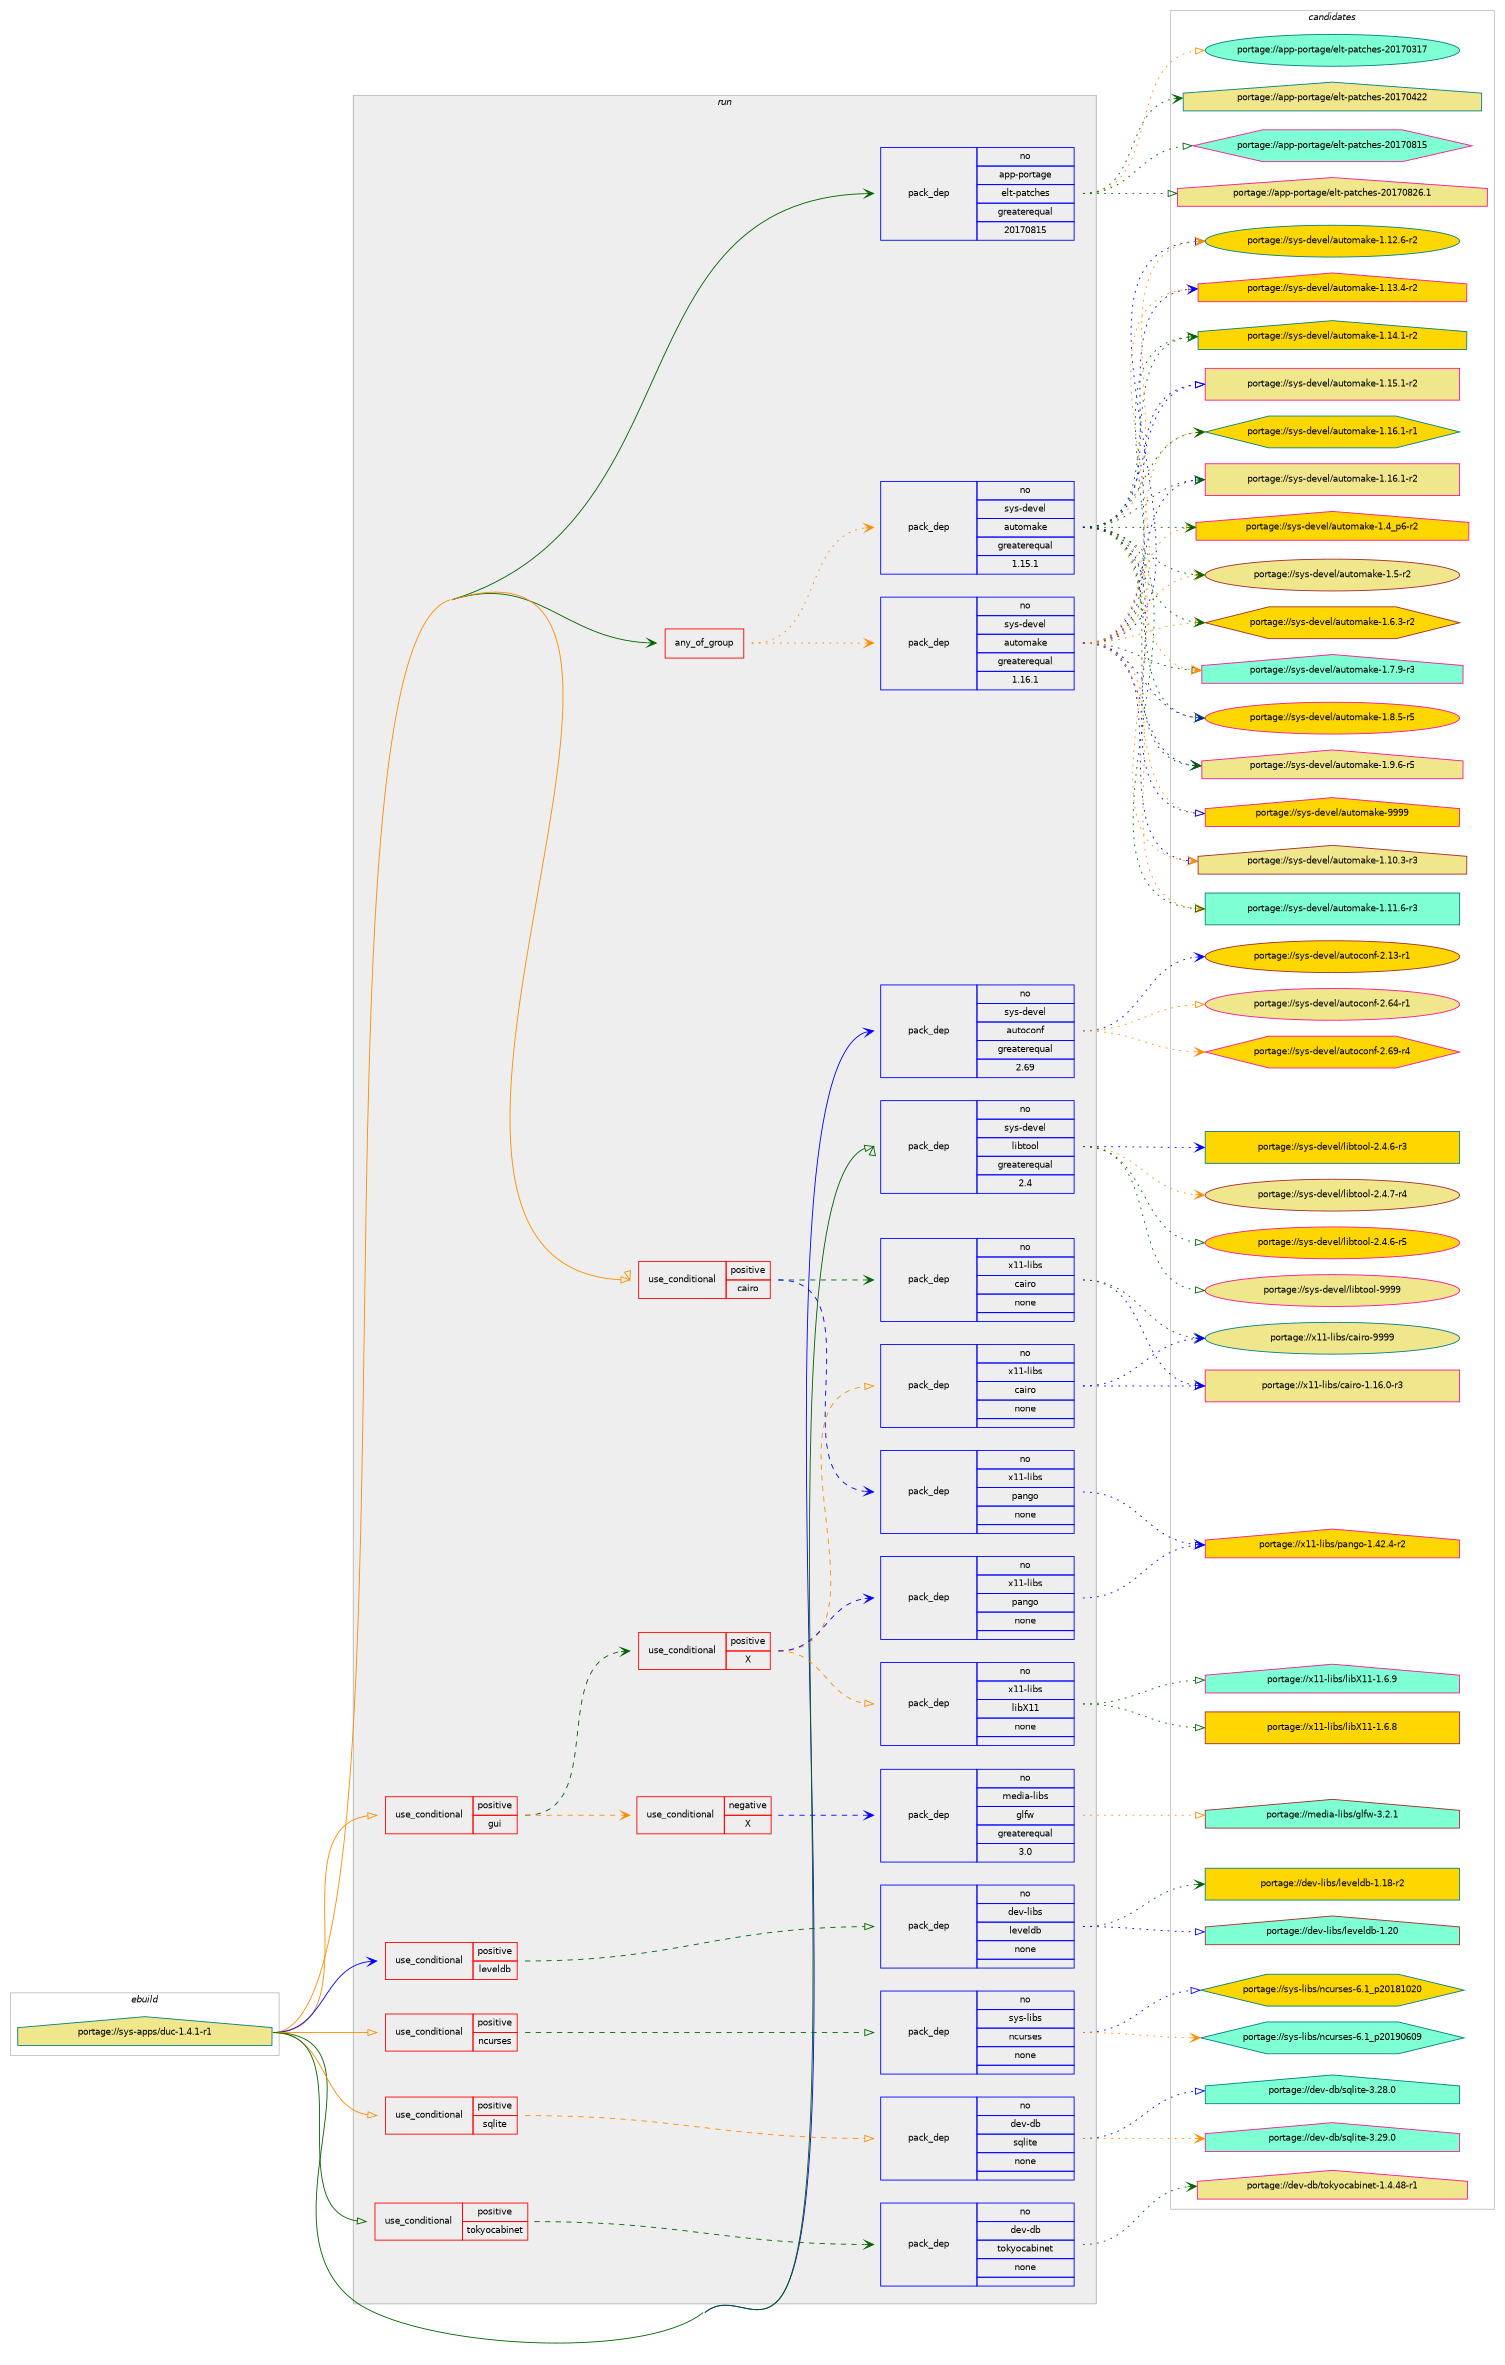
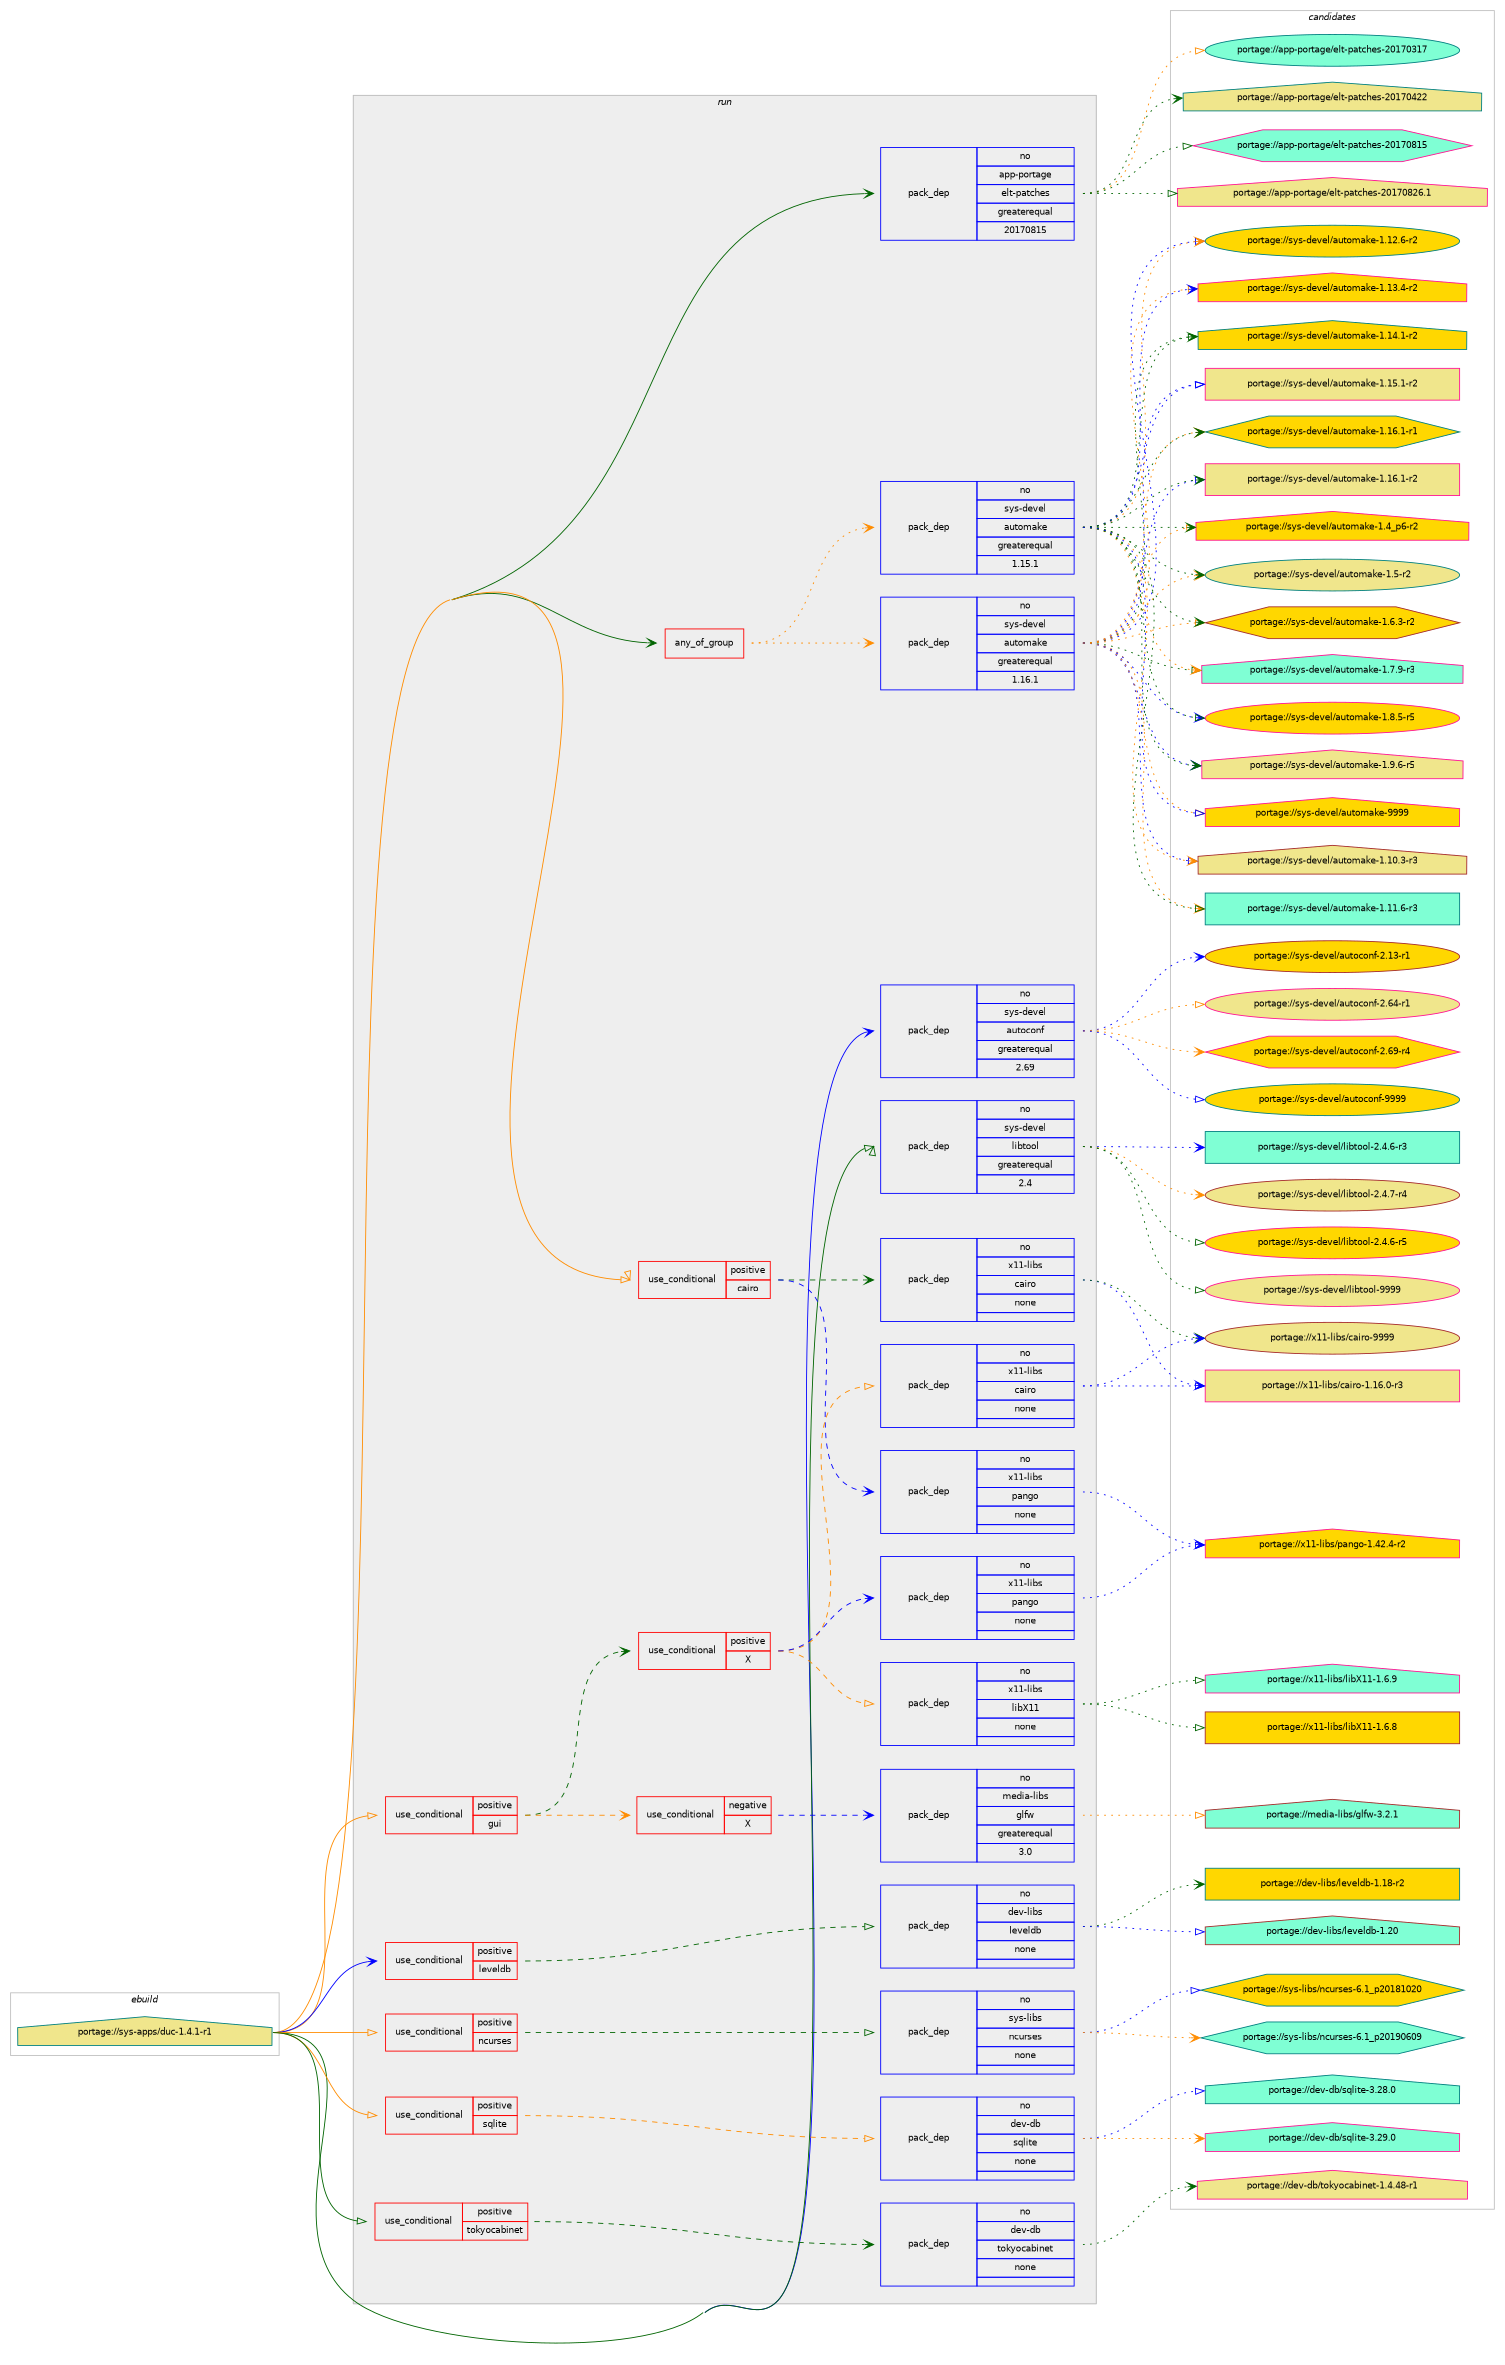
(1332, 575) -> (1332, 575)
none -> (1332, 1100)
(1332, 1147) -> (1332, 1147)
(1332, 1338) -> (1332, 1338)
